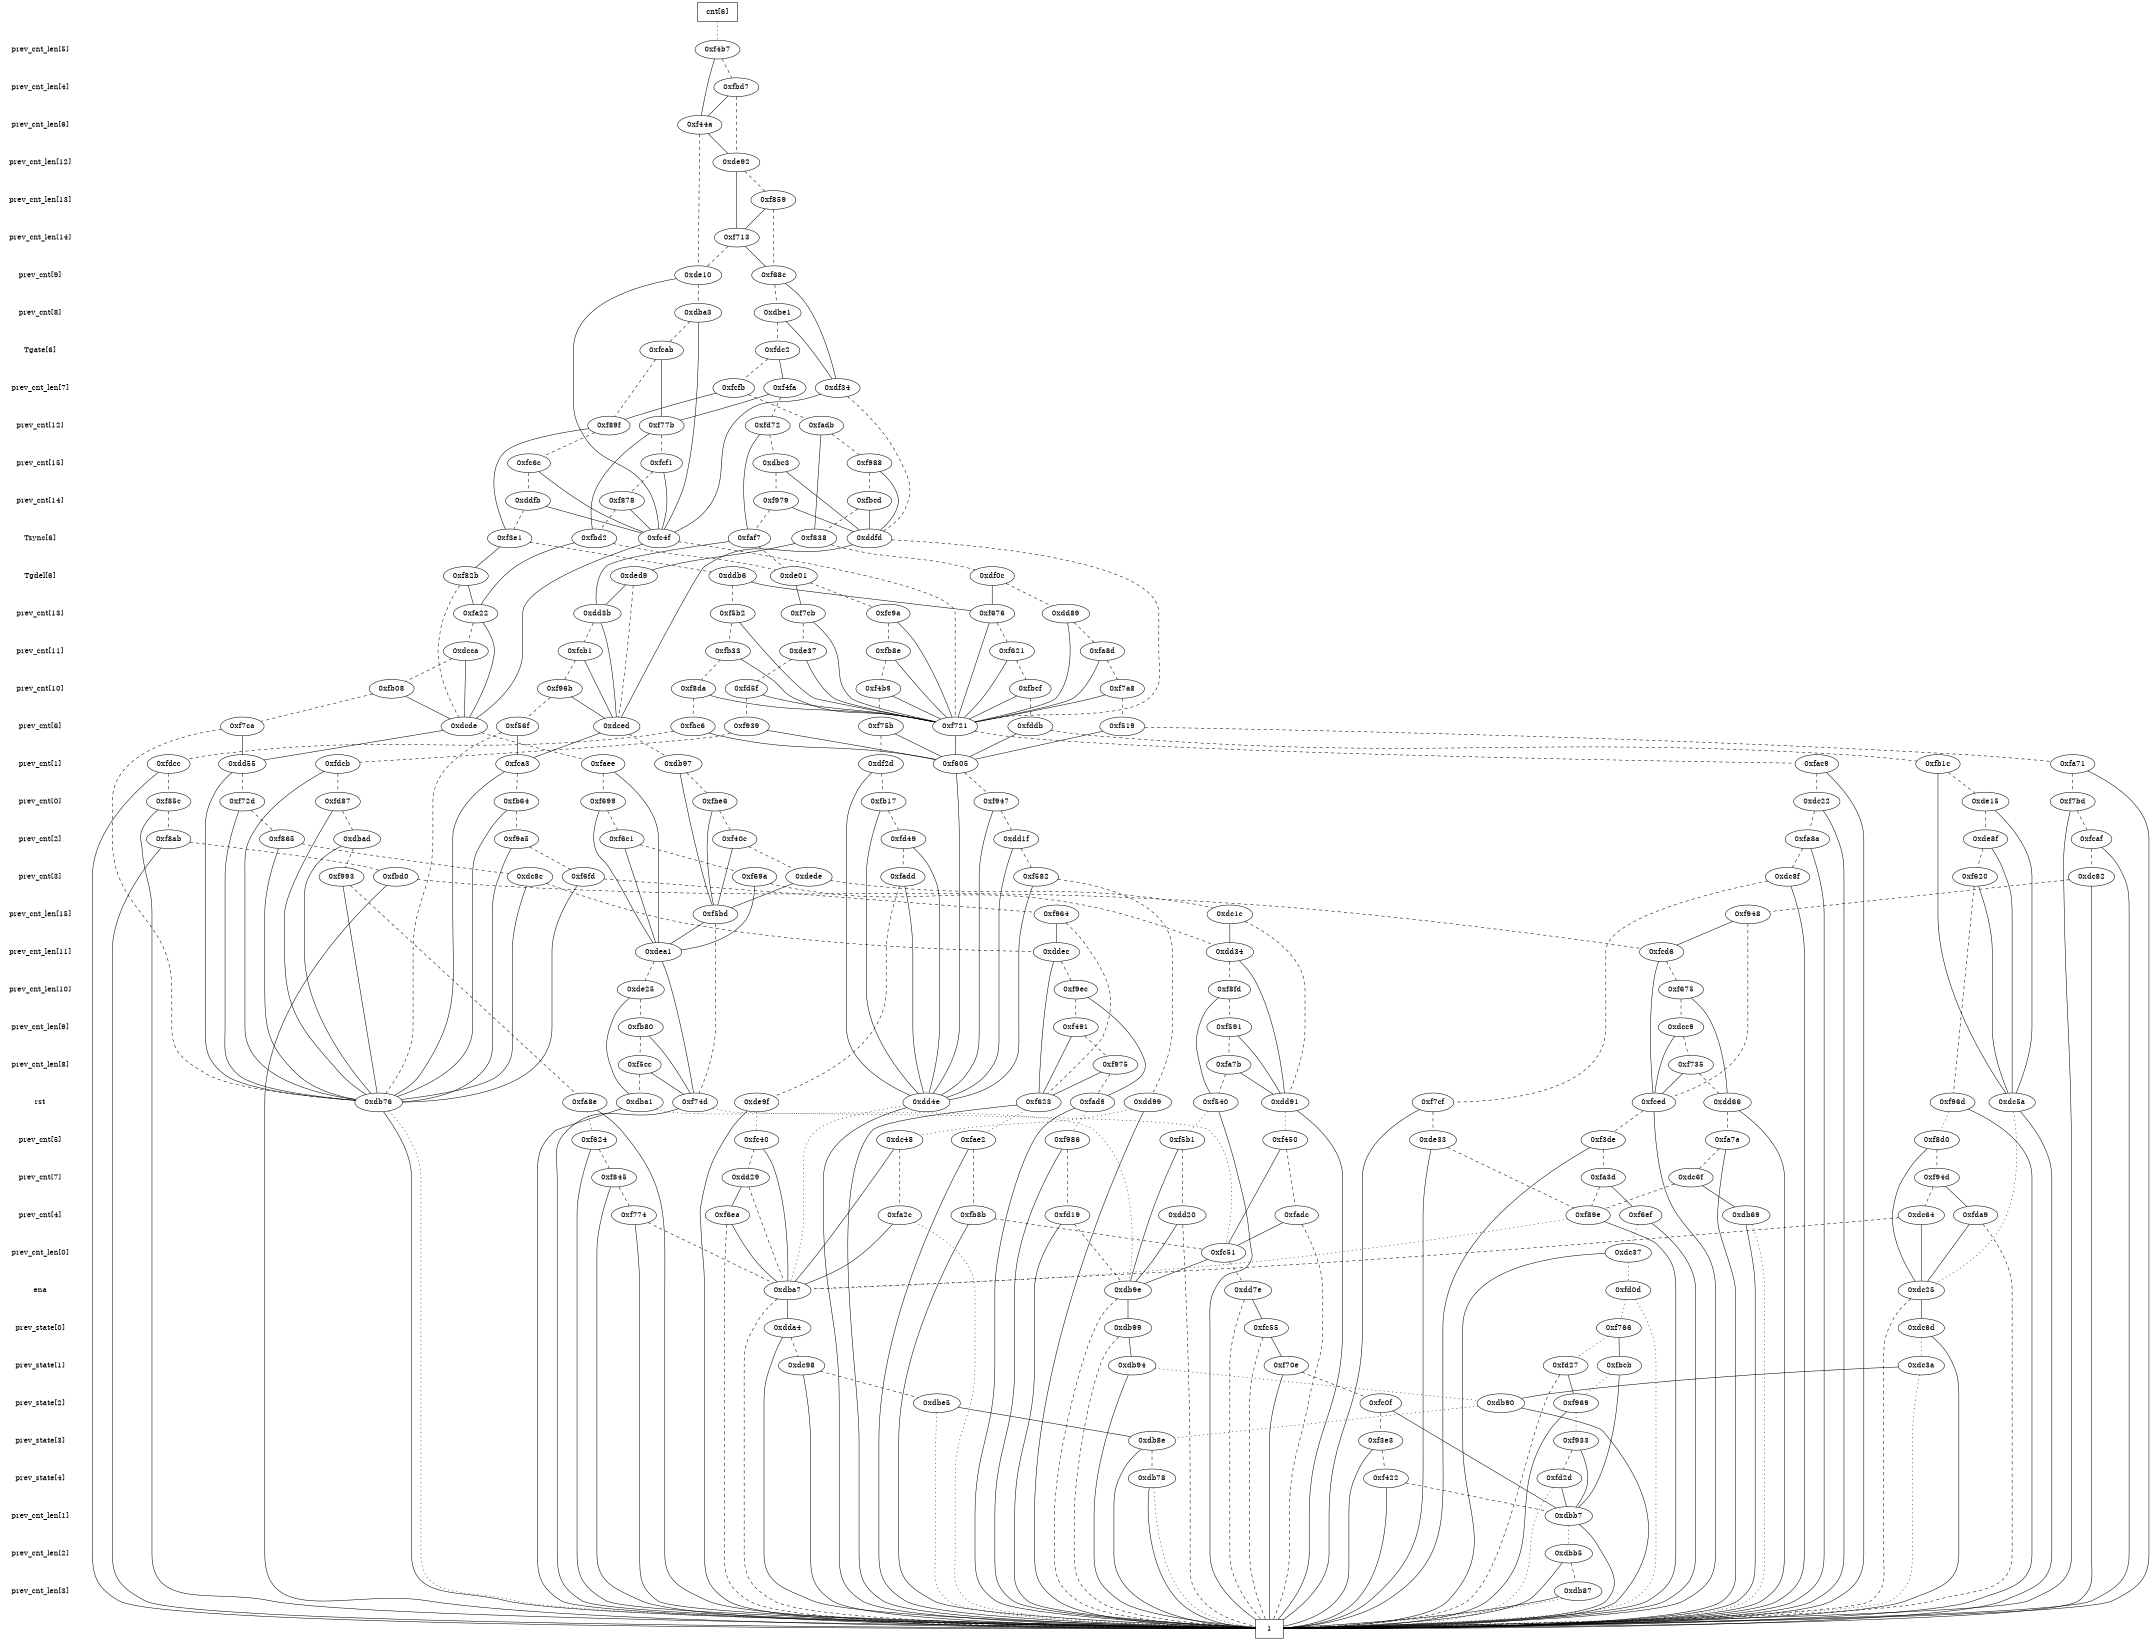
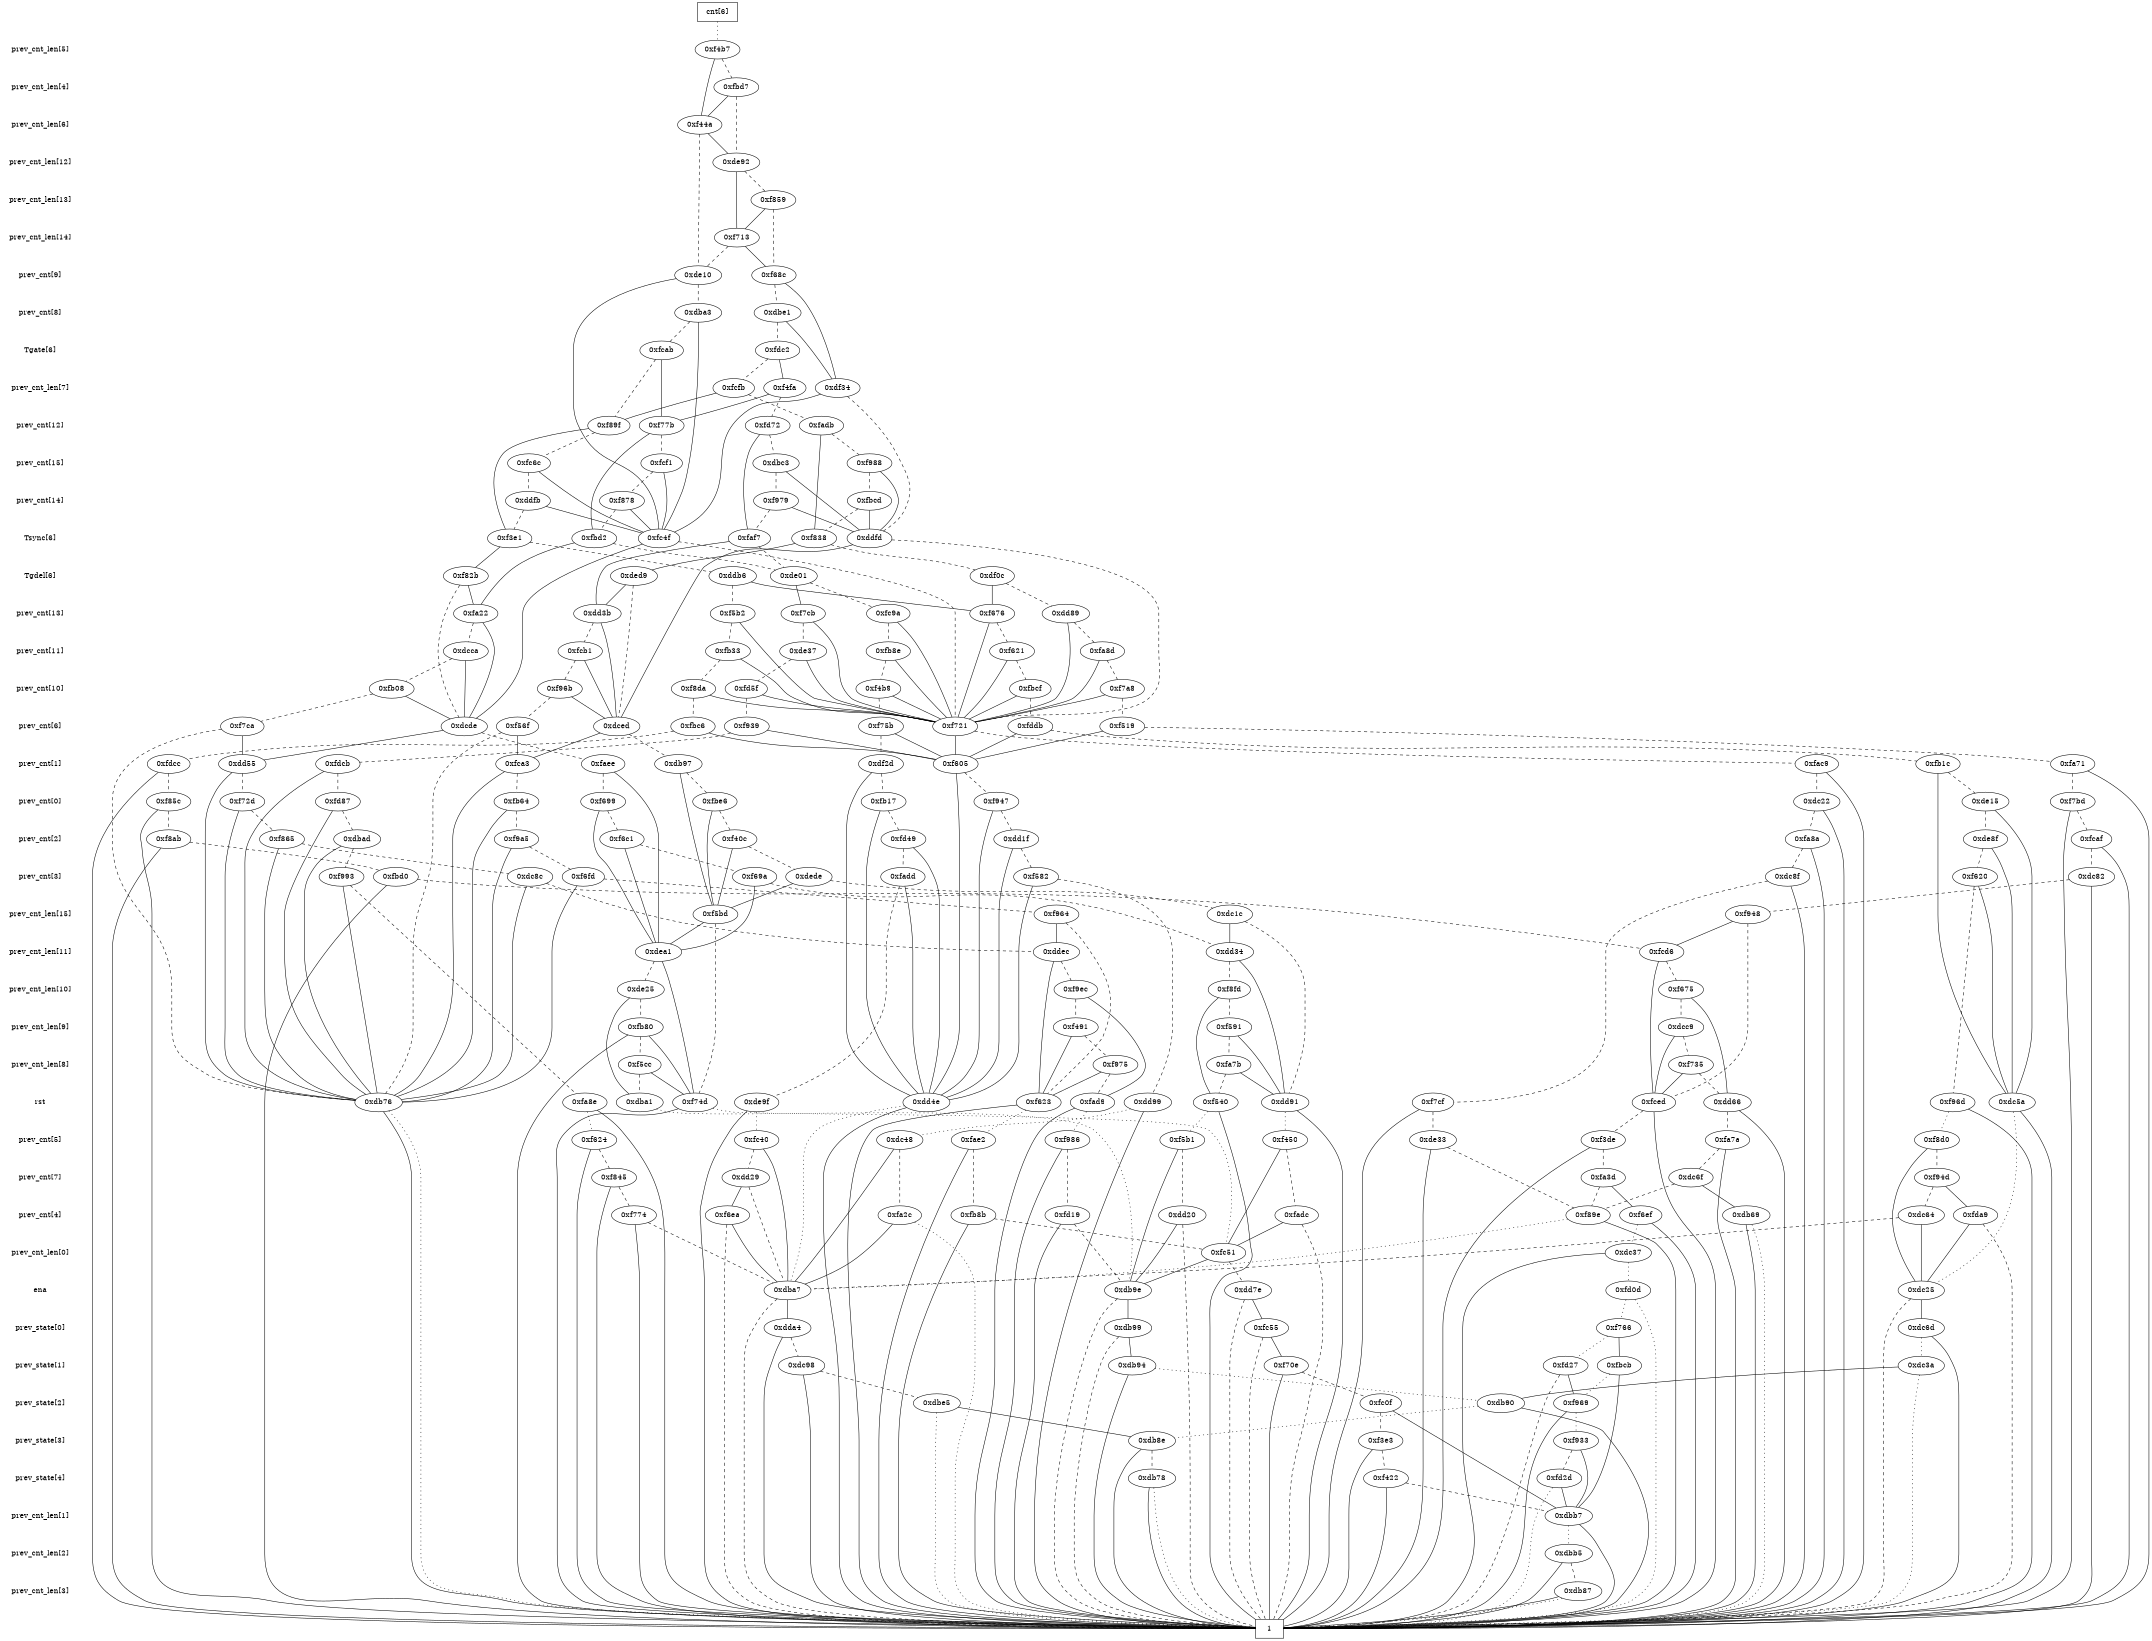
(569, 1602) -> (527, 1589)
